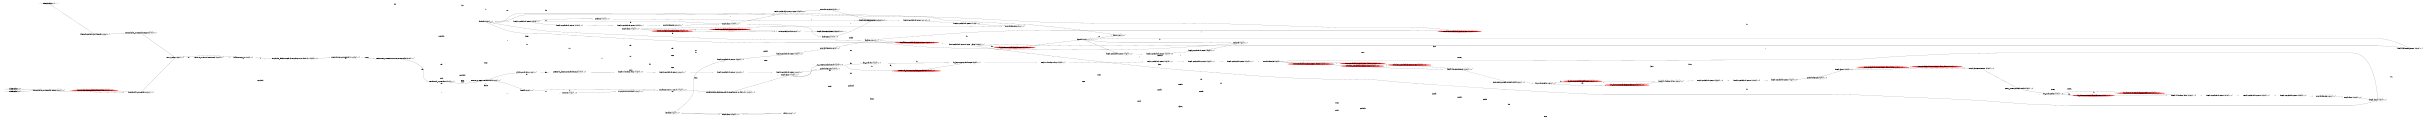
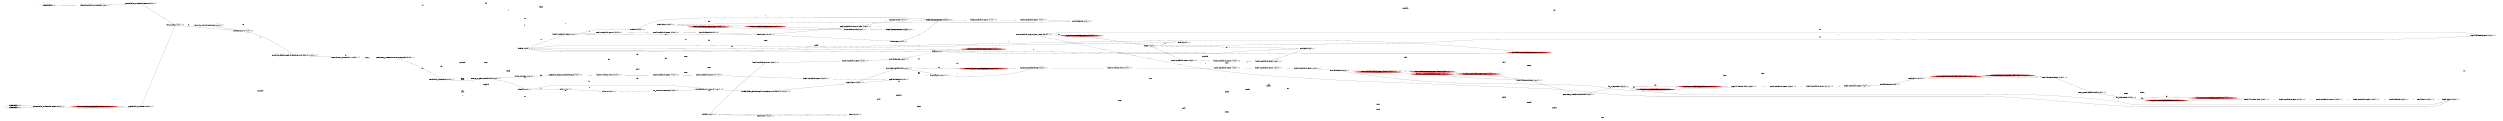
(851, 38) -> (919, 46)
none -> (566, 89)
